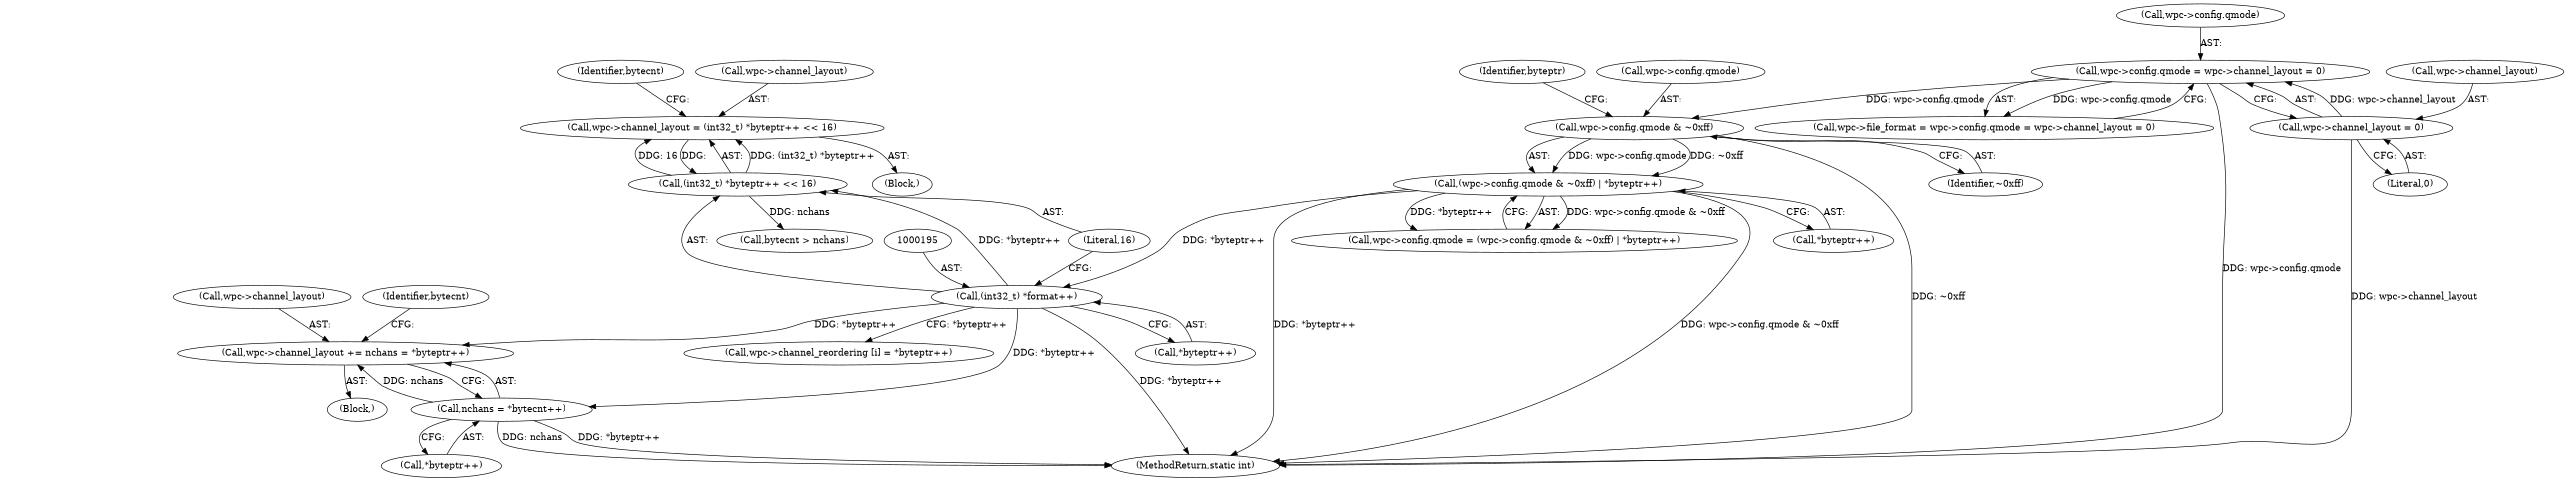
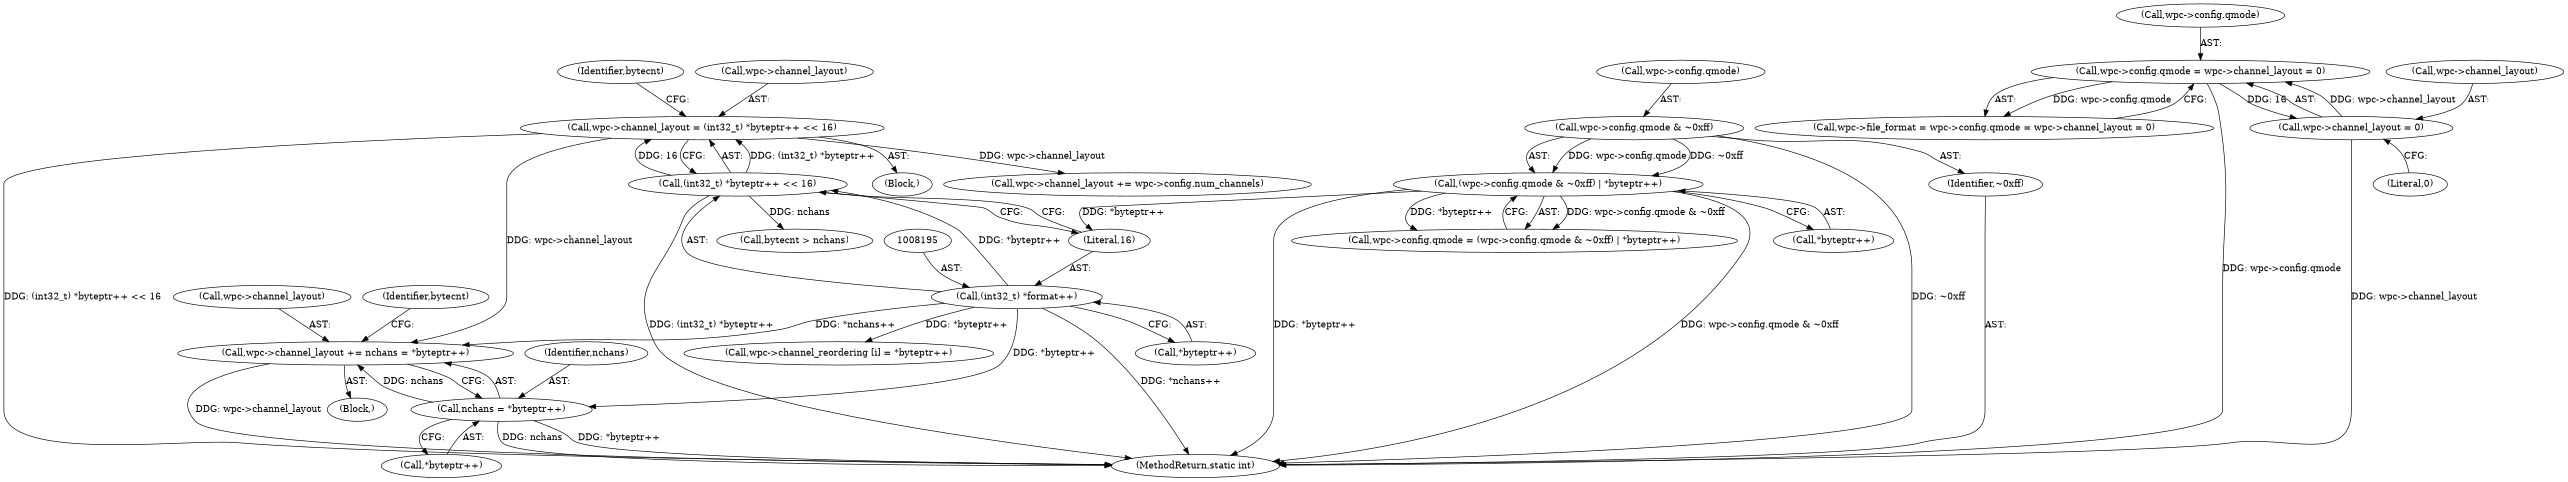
(1522, 72) -> none
(1883, 93) -> none
(2267, 100) -> (2267, 100)
(1904, 143) -> (1843, 451)
(695, 156) -> (695, 156)
(1952, 156) -> (1952, 156)
(2417, 156) -> (2417, 156)
(2370, 157) -> none
none -> (1127, 184)
none -> (948, 204)
(1235, 212) -> (1241, 200)
(1055, 213) -> (1055, 213)
none -> (507, 233)
(918, 241) -> (918, 241)
(1082, 269) -> (1082, 269)
(855, 325) -> (855, 325)
(967, 325) -> (967, 325)
none -> (586, 353)
(1181, 382) -> (1181, 382)
none -> (799, 405)
(502, 410) -> (502, 410)
none -> (163, 444)
none -> (387, 446)
